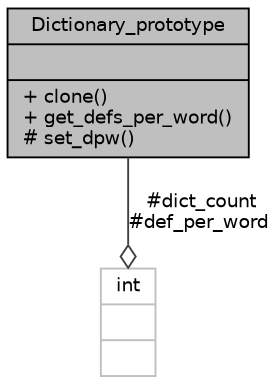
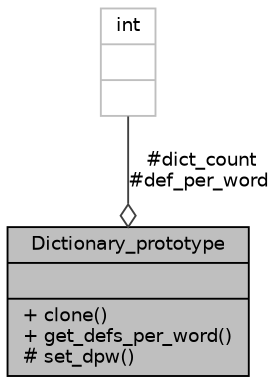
(128, 201) -> (128, 160)
